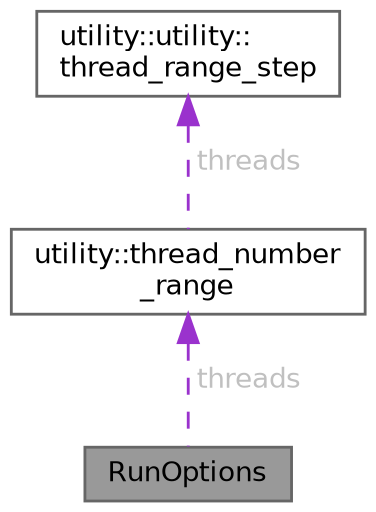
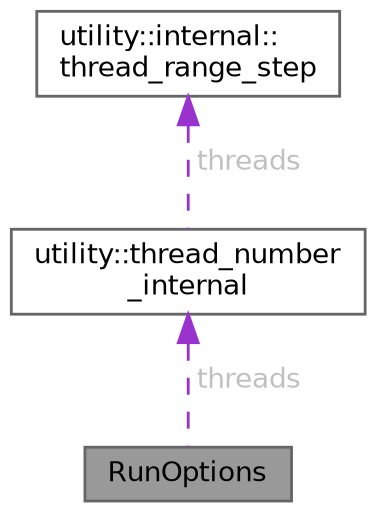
(188, 54) -> (188, 54)
(188, 272) -> (188, 272)
